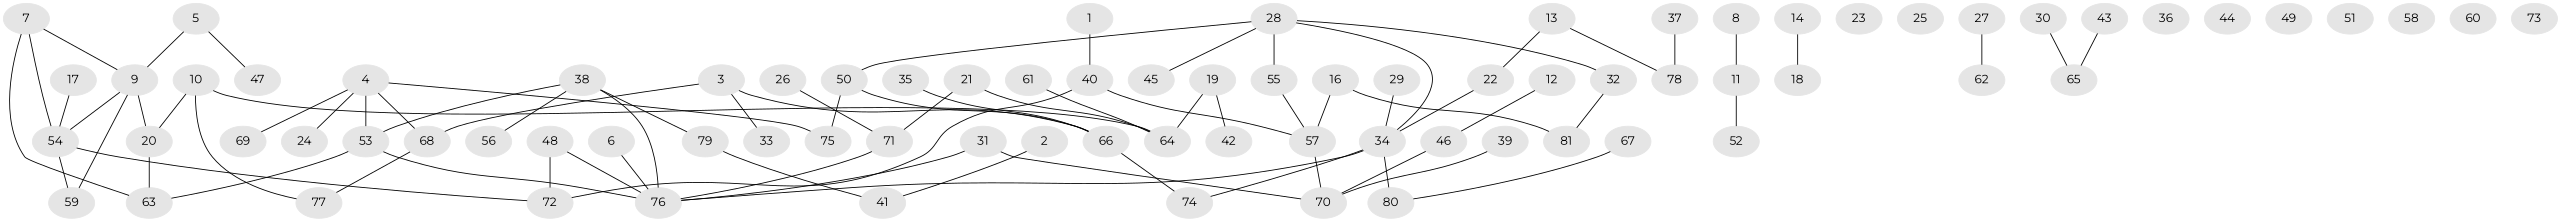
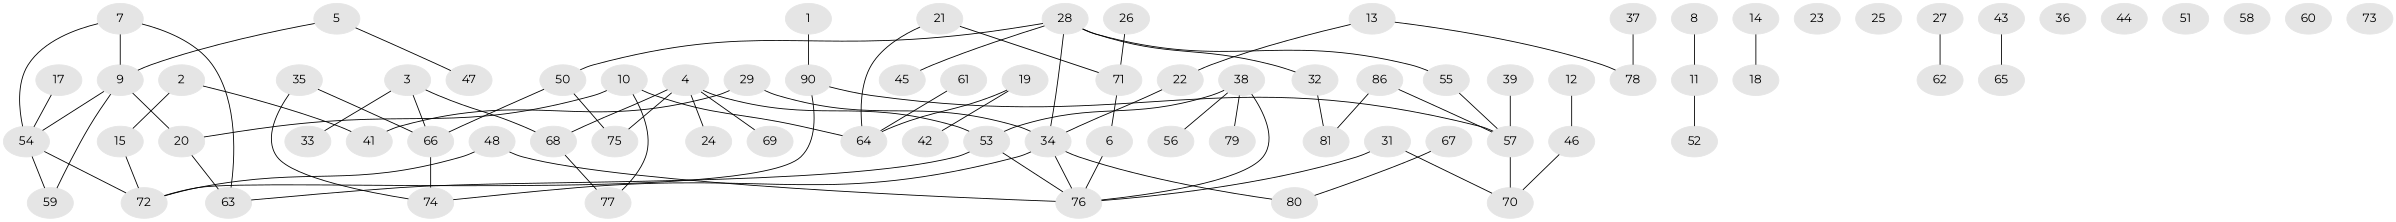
(2043, 19) -> none
(2289, 19) -> none
(1090, 80) -> (808, 80)
(1335, 80) -> (1380, 80)
none -> (120, 142)
none -> (298, 171)
(781, 173) -> (558, 111)
(1415, 173) -> (1510, 111)
(777, 180) -> (1113, 117)
